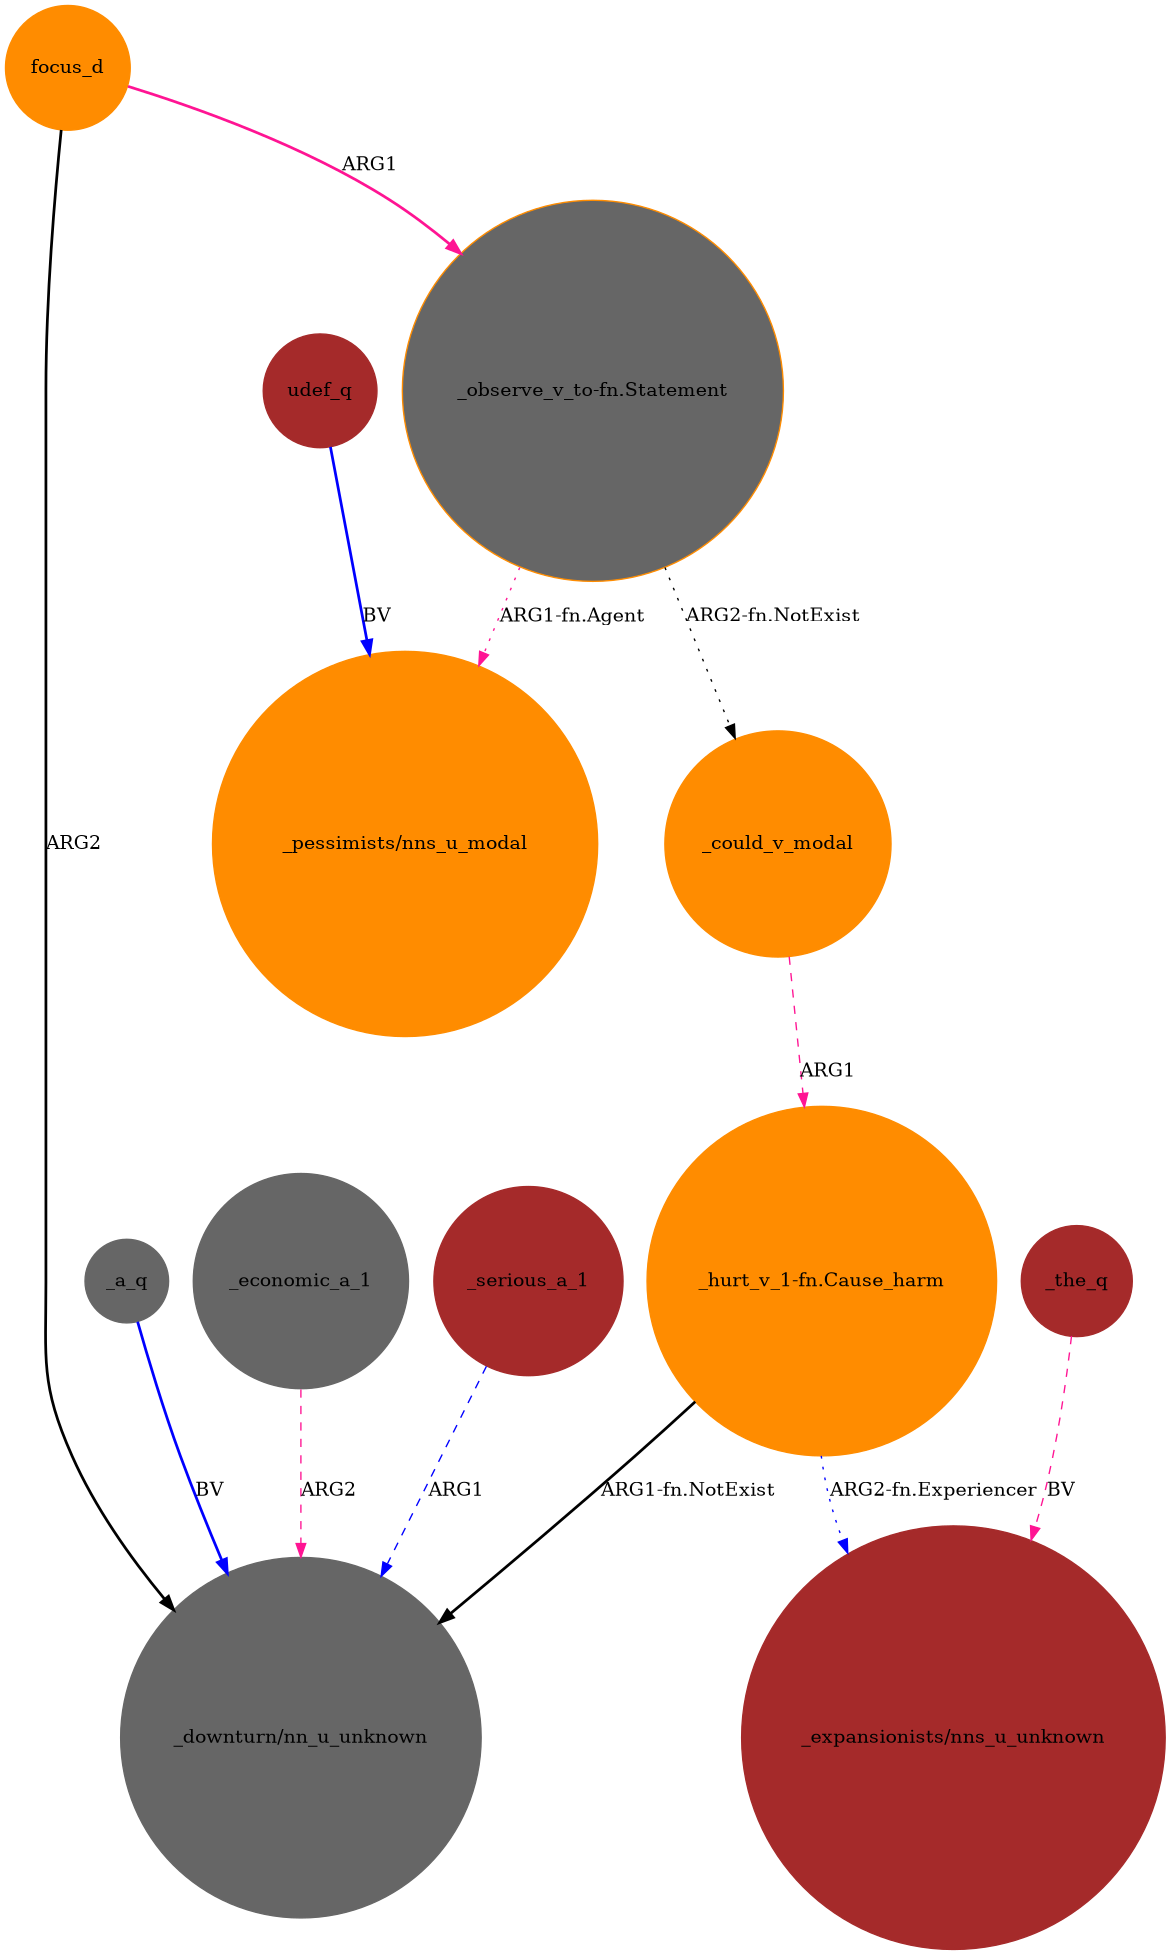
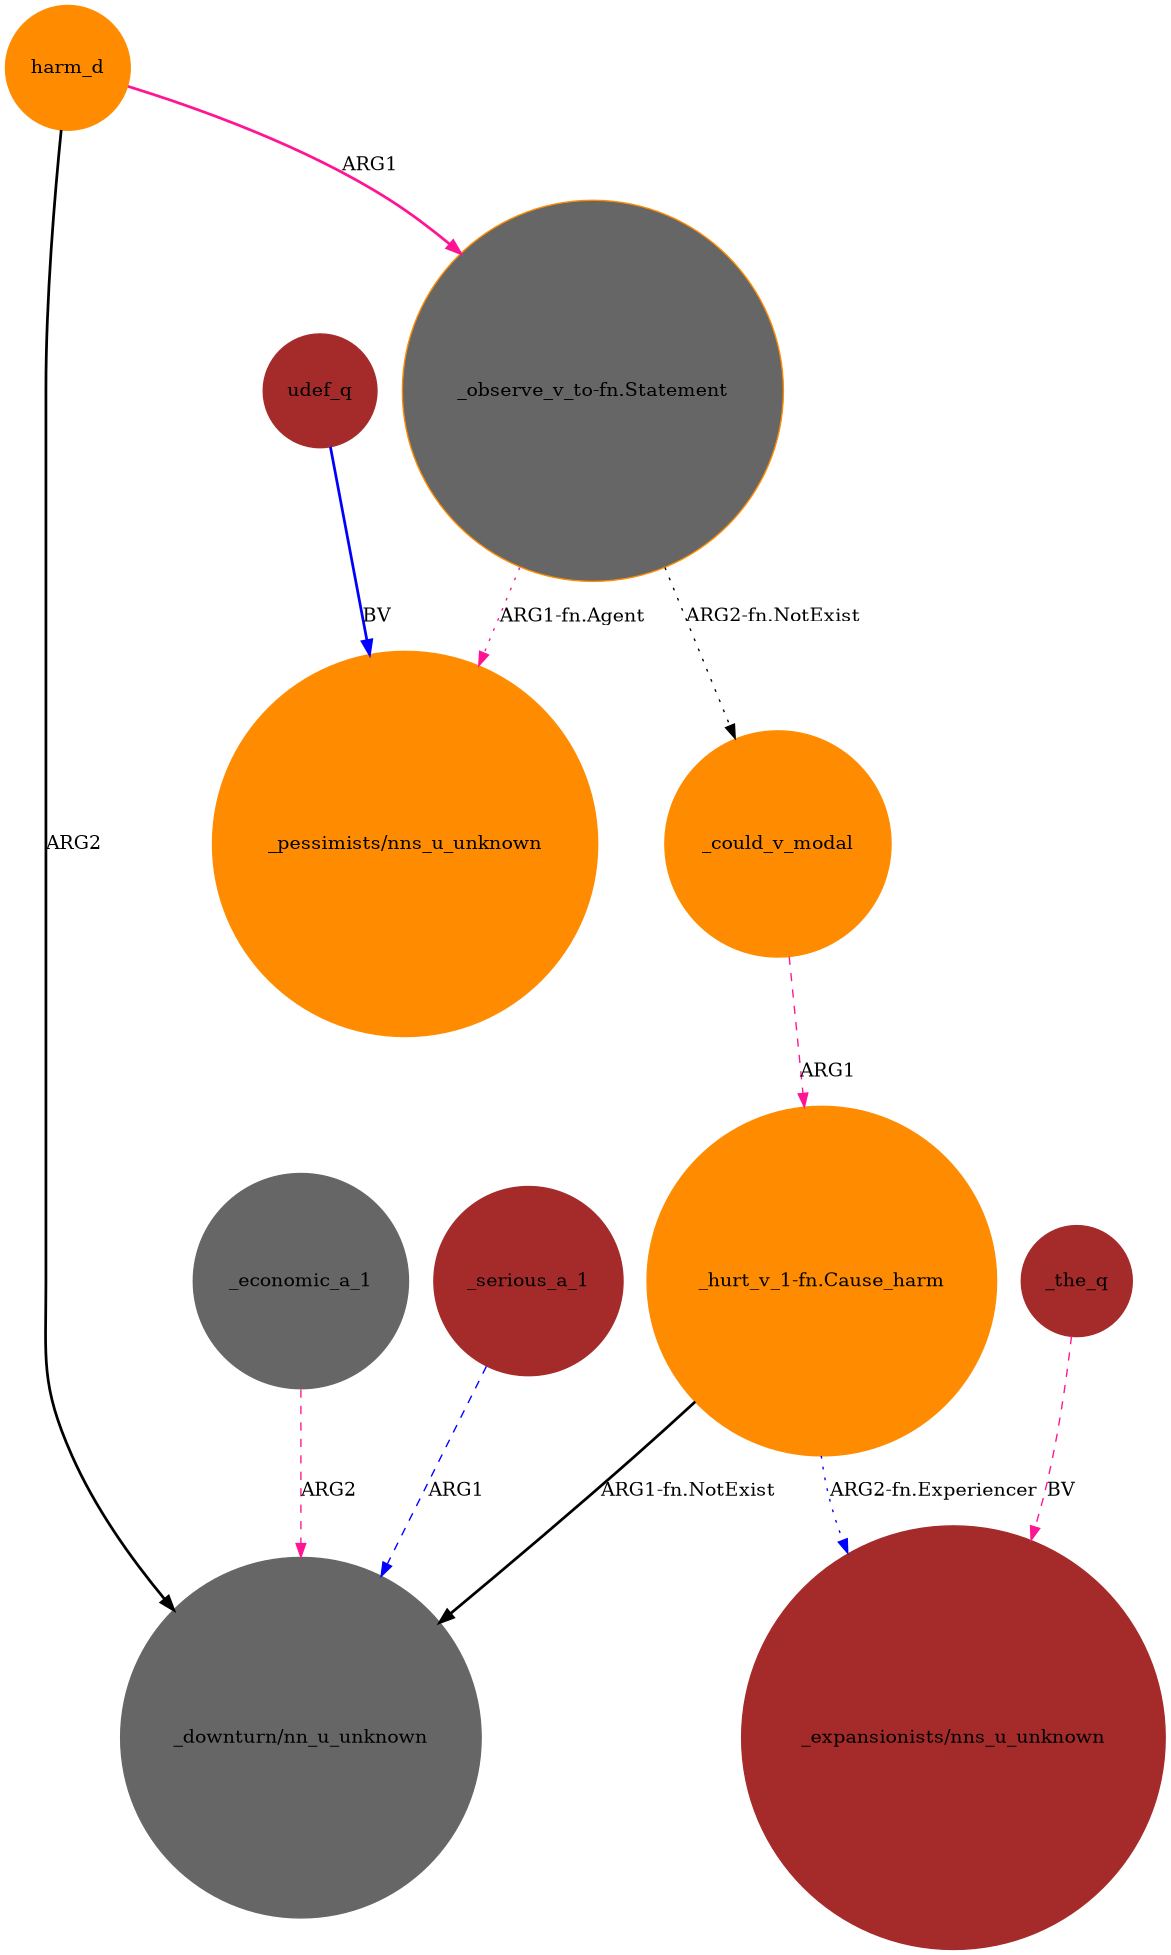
(68, 68) -> (68, 68)
(405, 844) -> (405, 844)
(127, 1281) -> none
